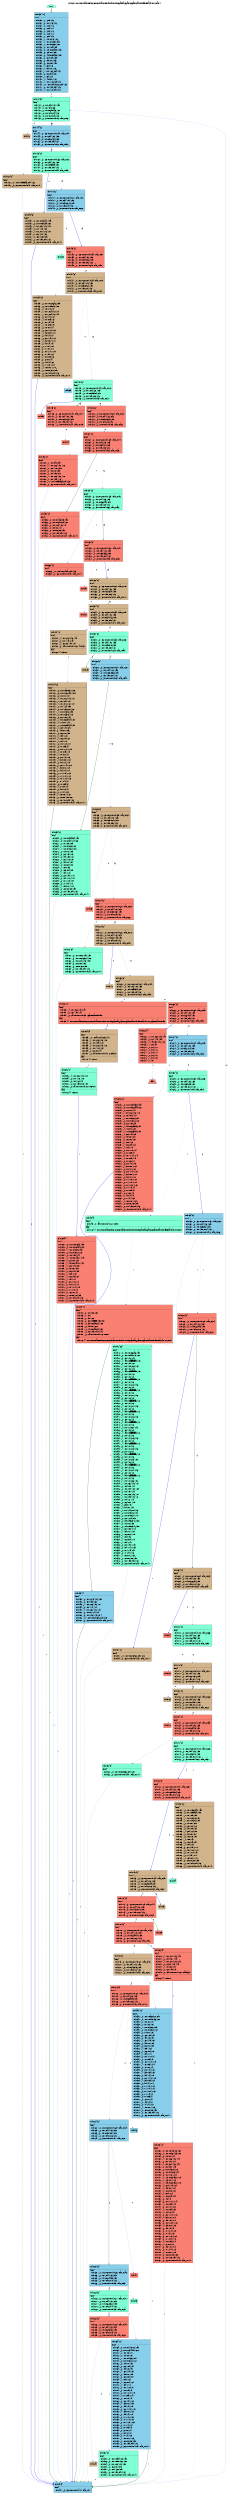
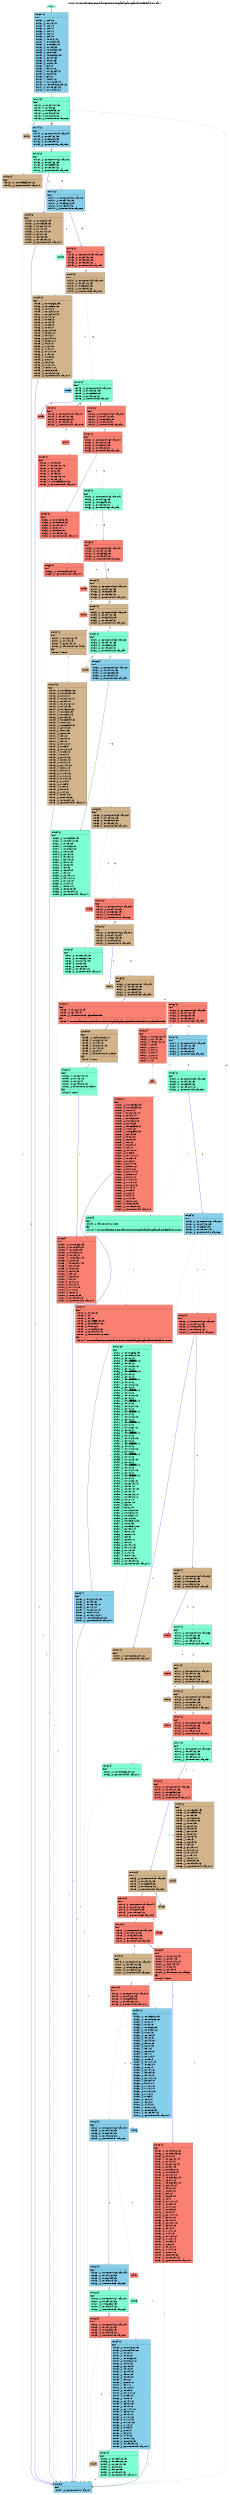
(173, 1881) -> (173, 1881)
(155, 1923) -> (155, 1923)
